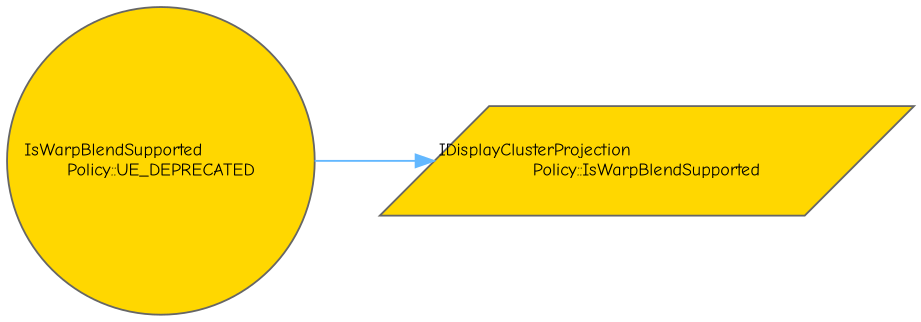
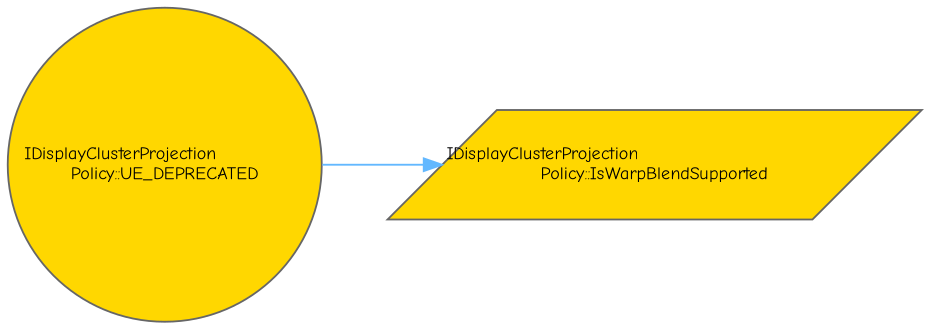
(161, 161) -> (165, 165)
